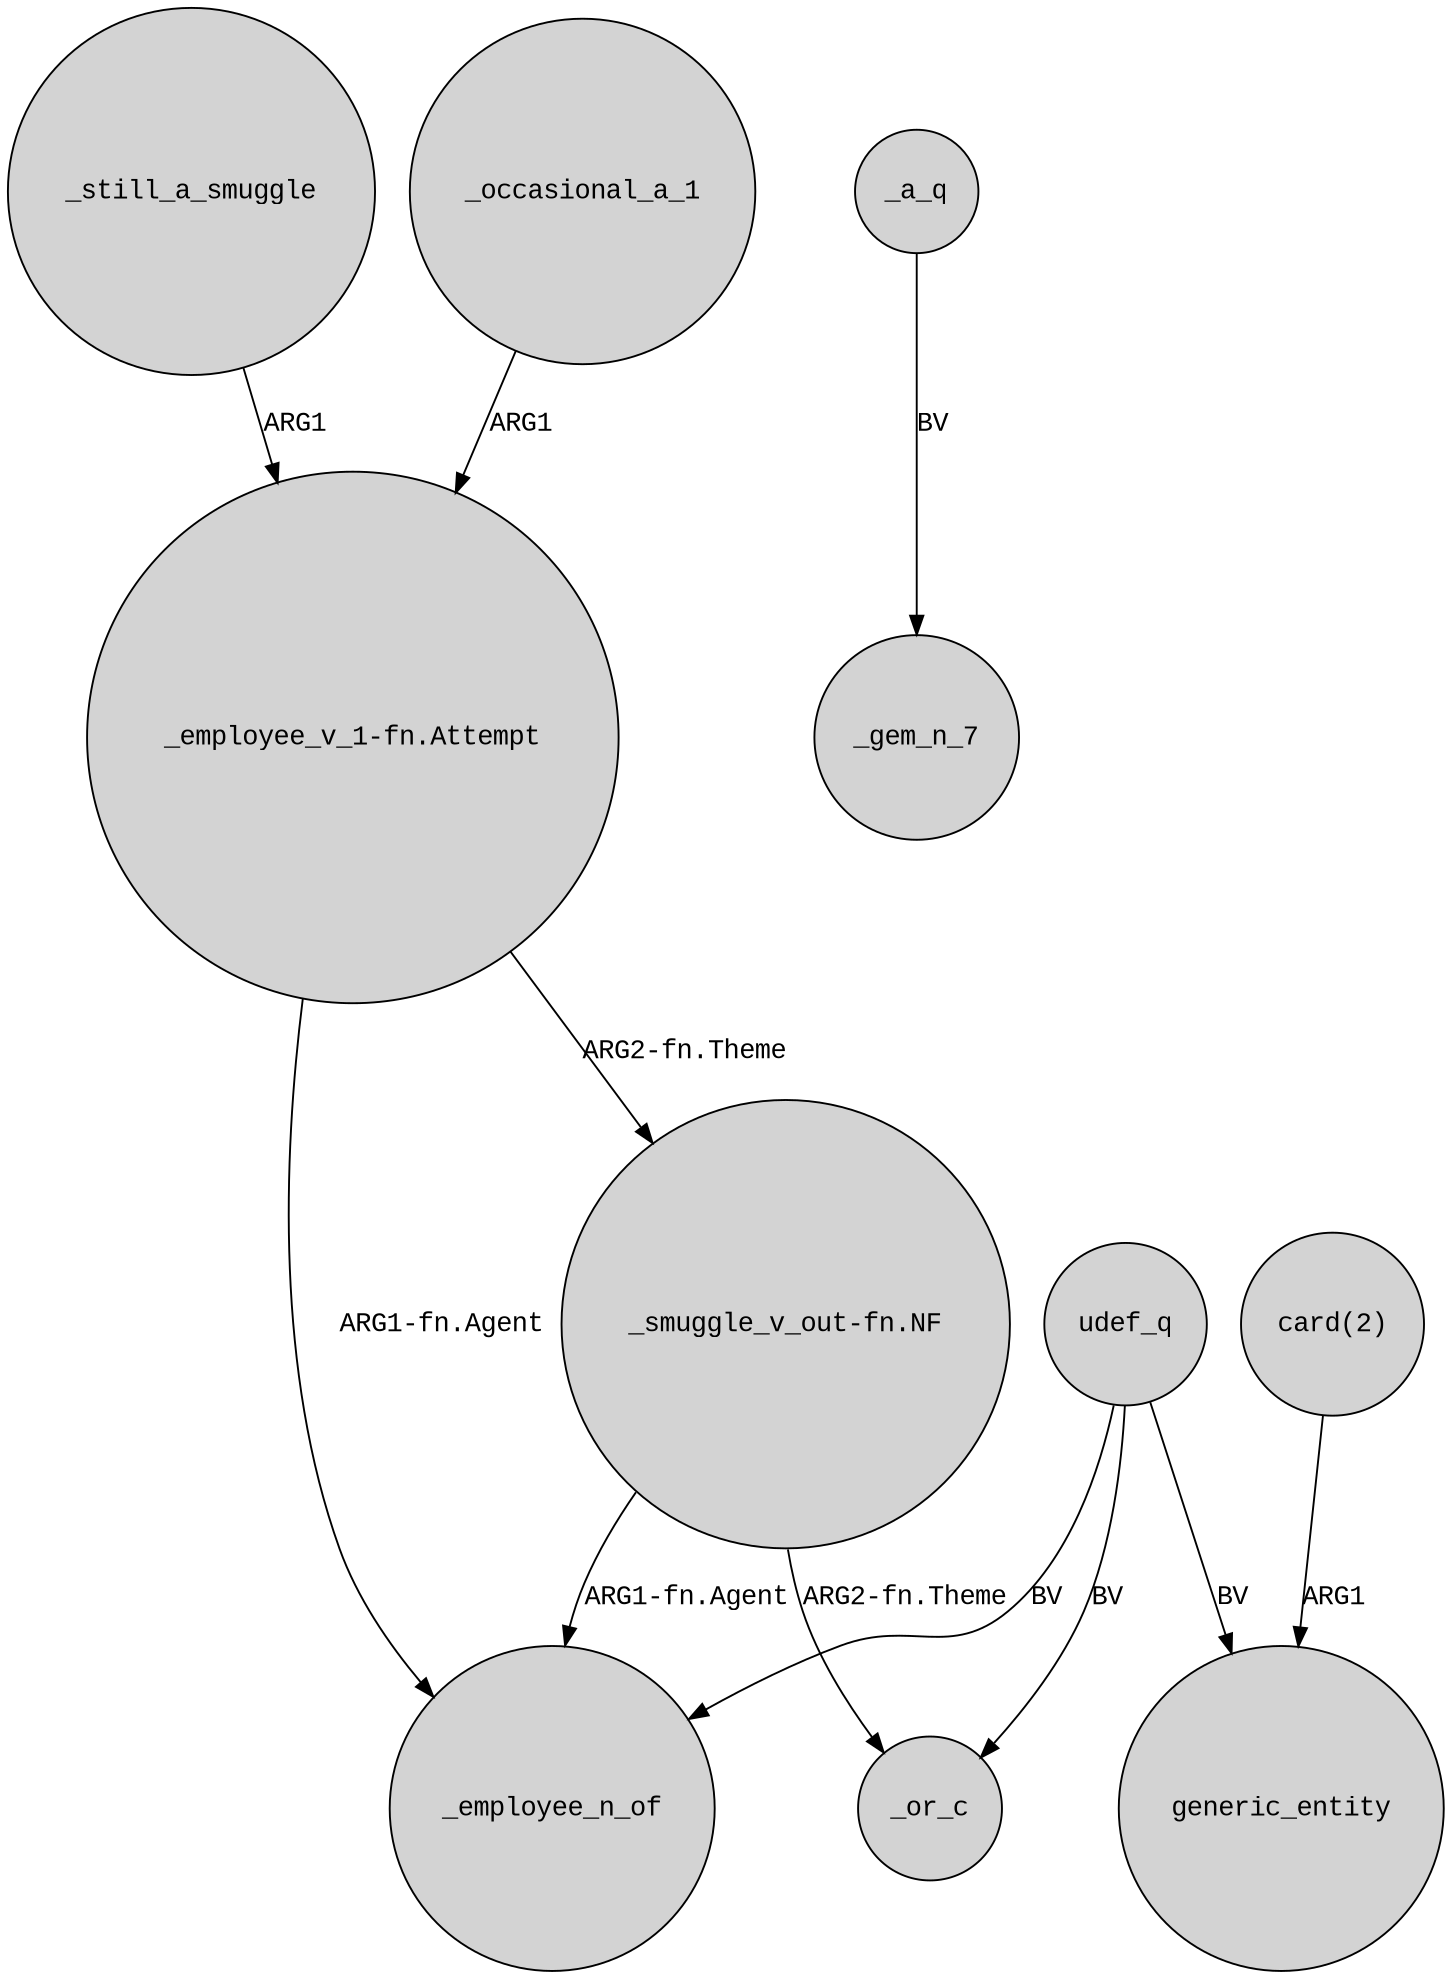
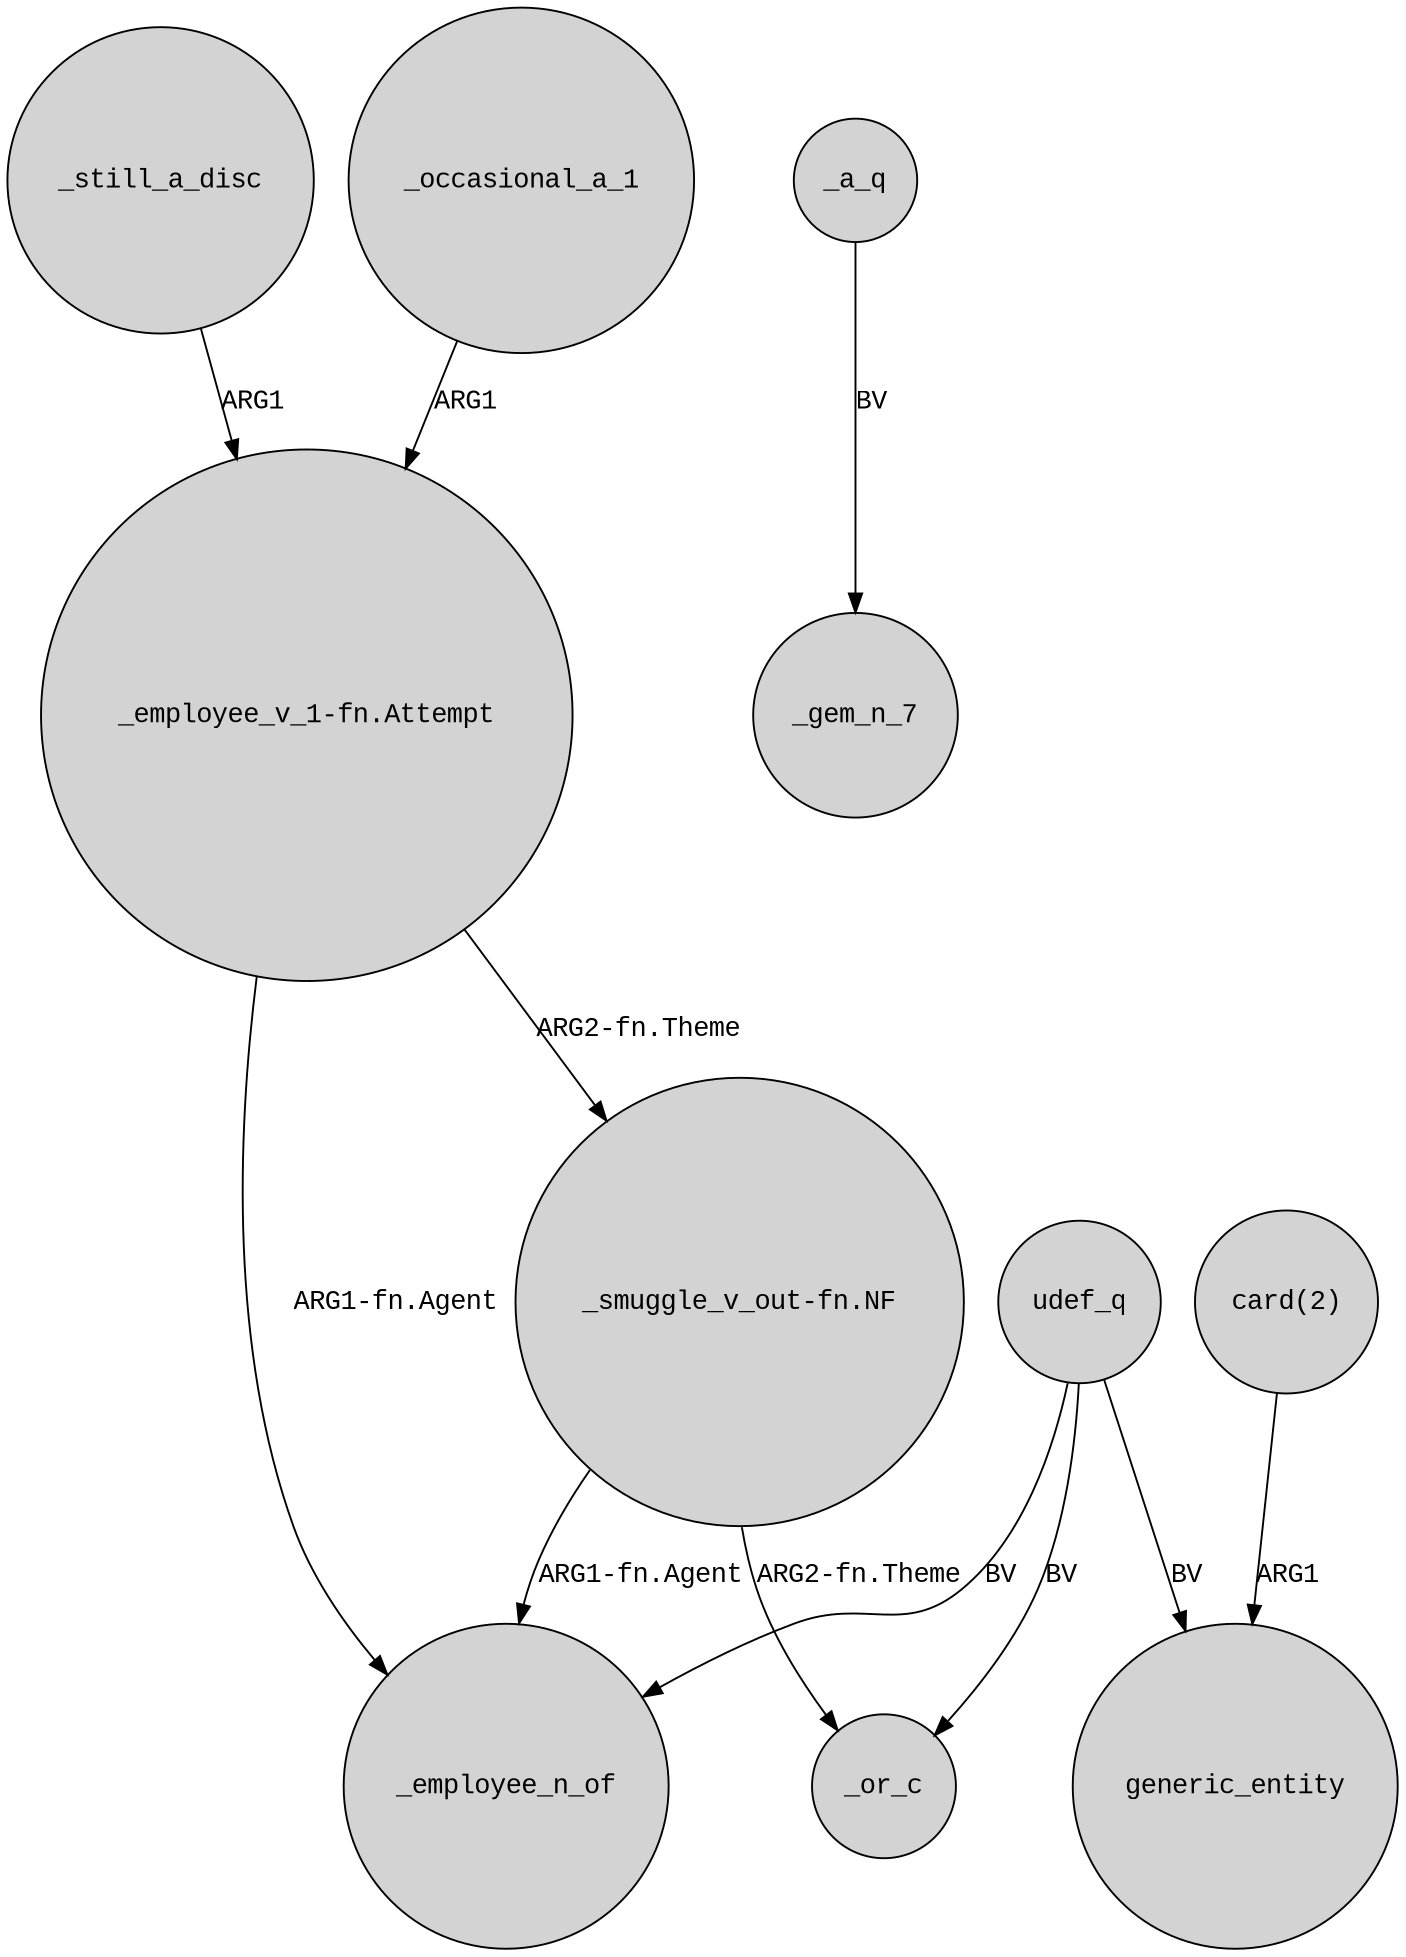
(191, 191) -> (161, 180)
